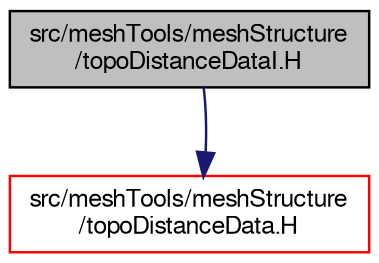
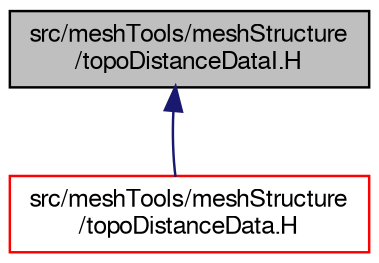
(206, 119) -> (173, 144)
